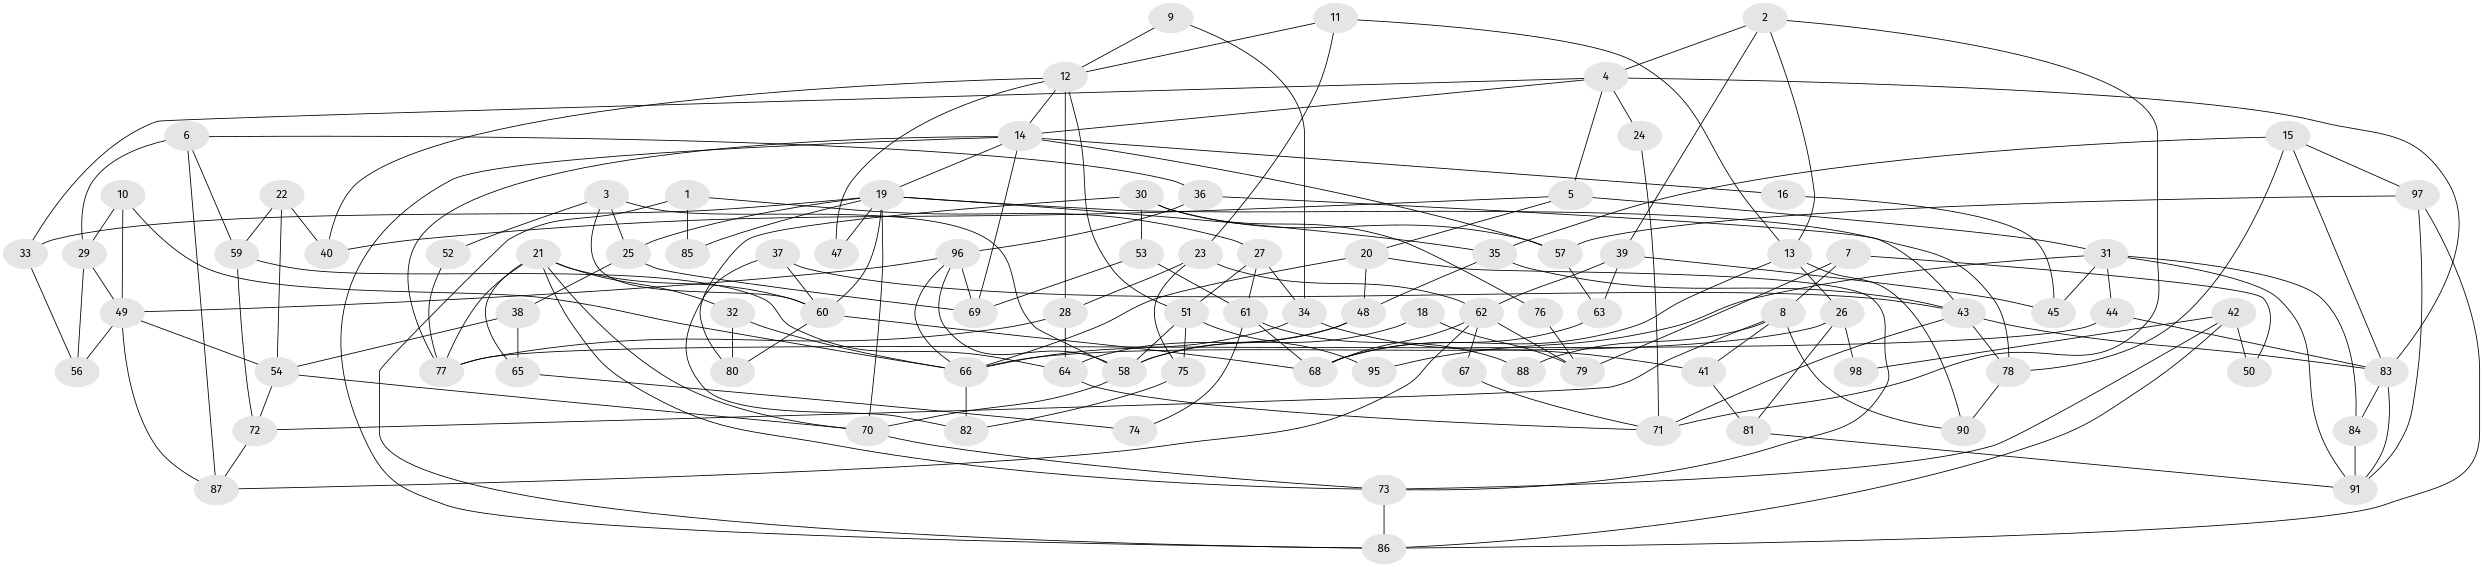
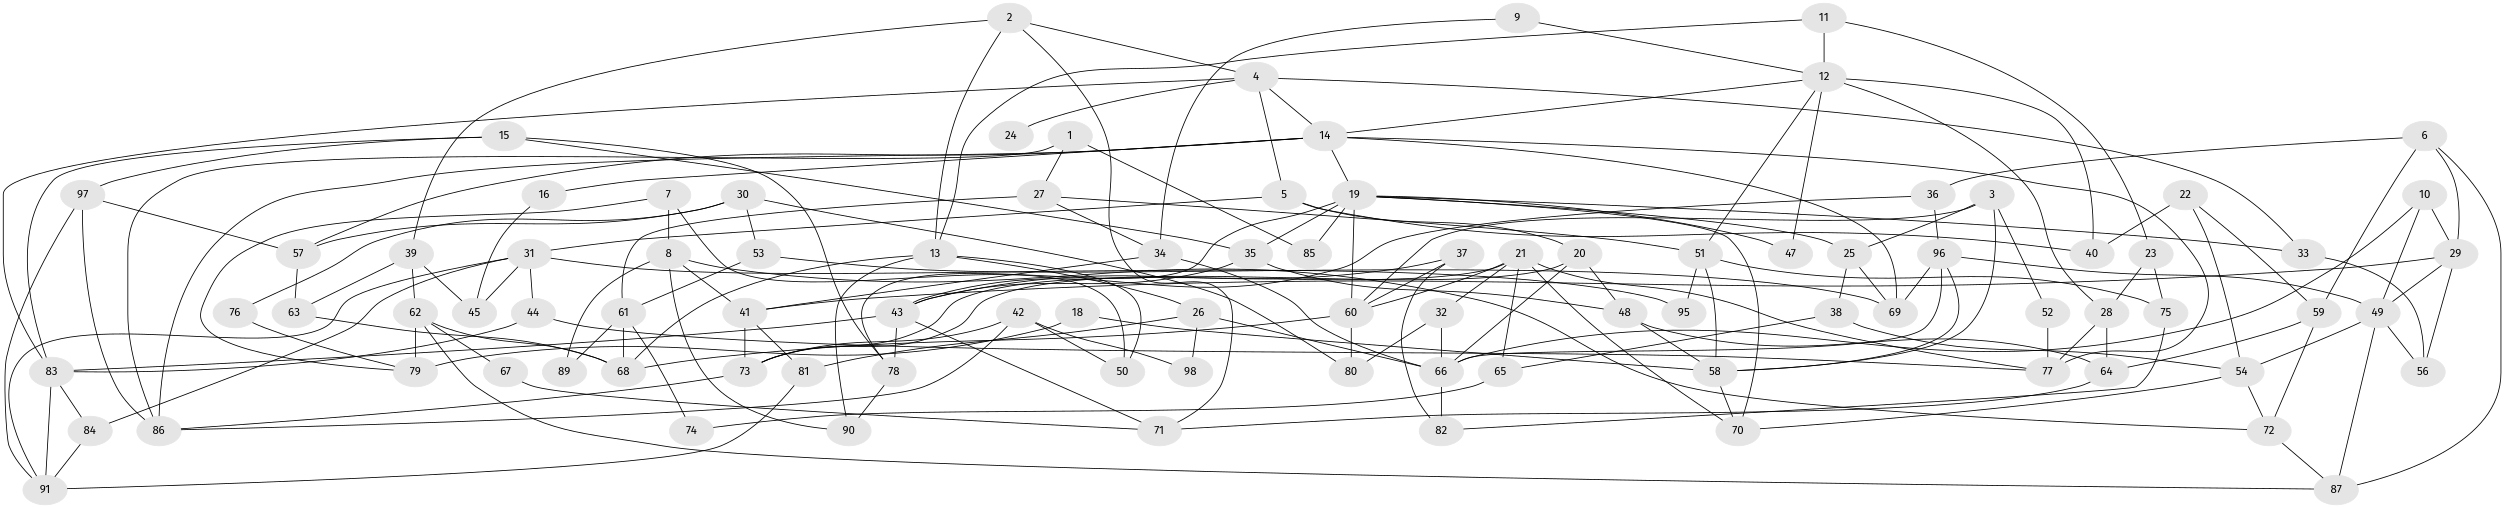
(1654, 263) -> none
(1341, 284) -> none
none -> (1684, 285)
none -> (1130, 295)
(1523, 372) -> (565, 372)
(1125, 469) -> (745, 345)
